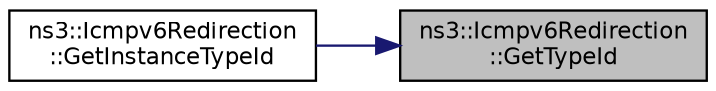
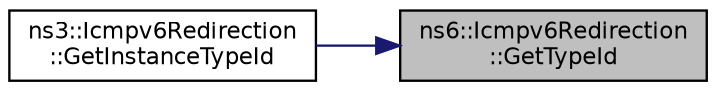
(553, 46) -> (553, 46)
